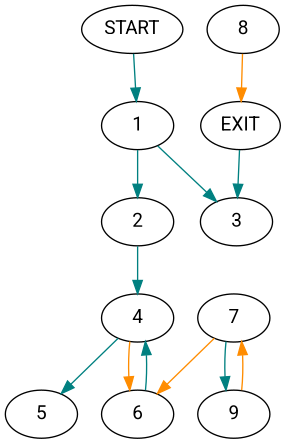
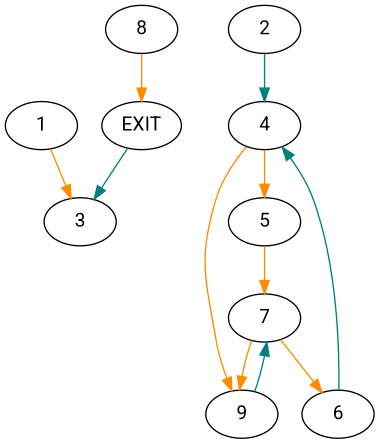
(132, 29) -> none
(138, 167) -> none
(182, 169) -> (58, 167)
none -> (265, 263)
(129, 359) -> (205, 259)
(225, 359) -> (246, 358)
(94, 361) -> (265, 167)
(243, 373) -> (260, 374)
